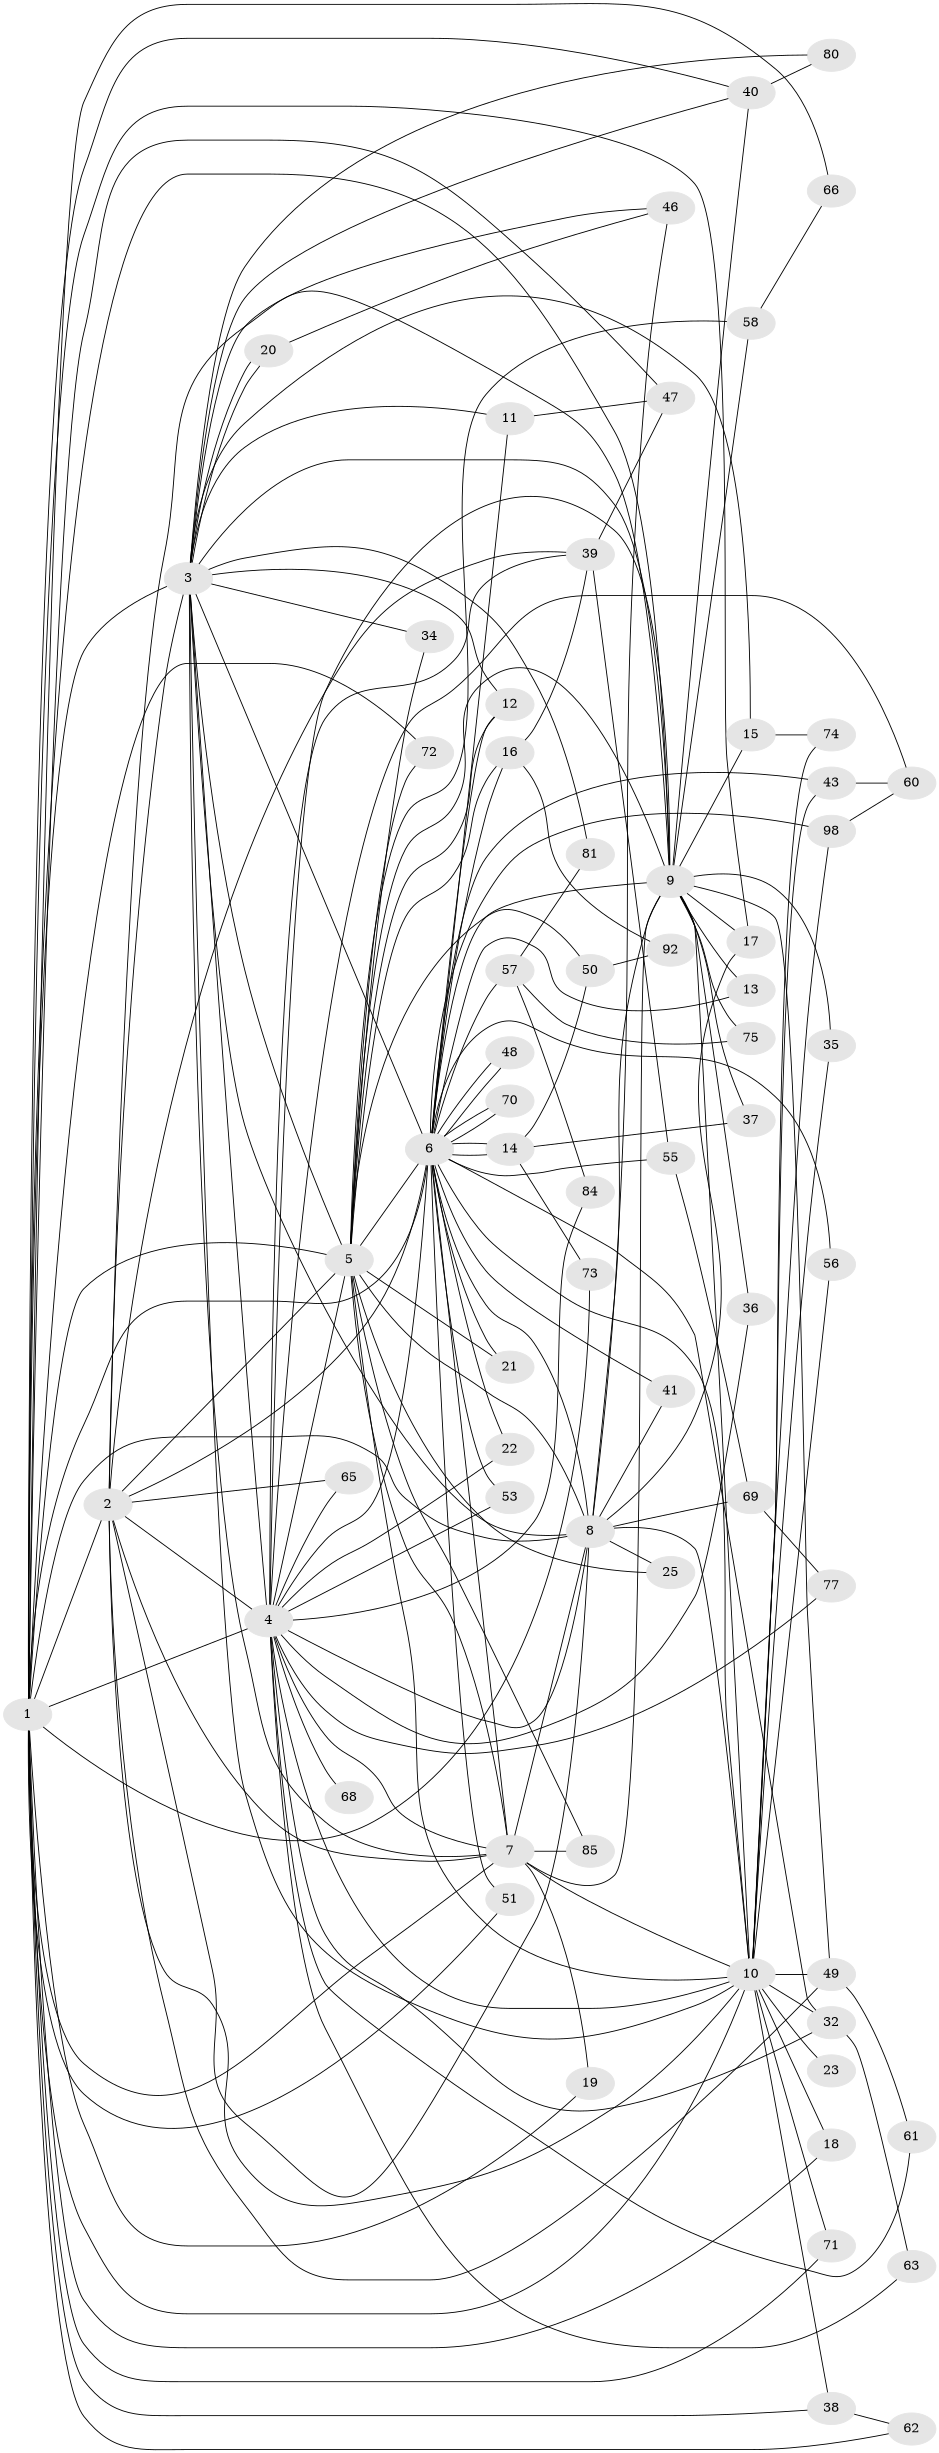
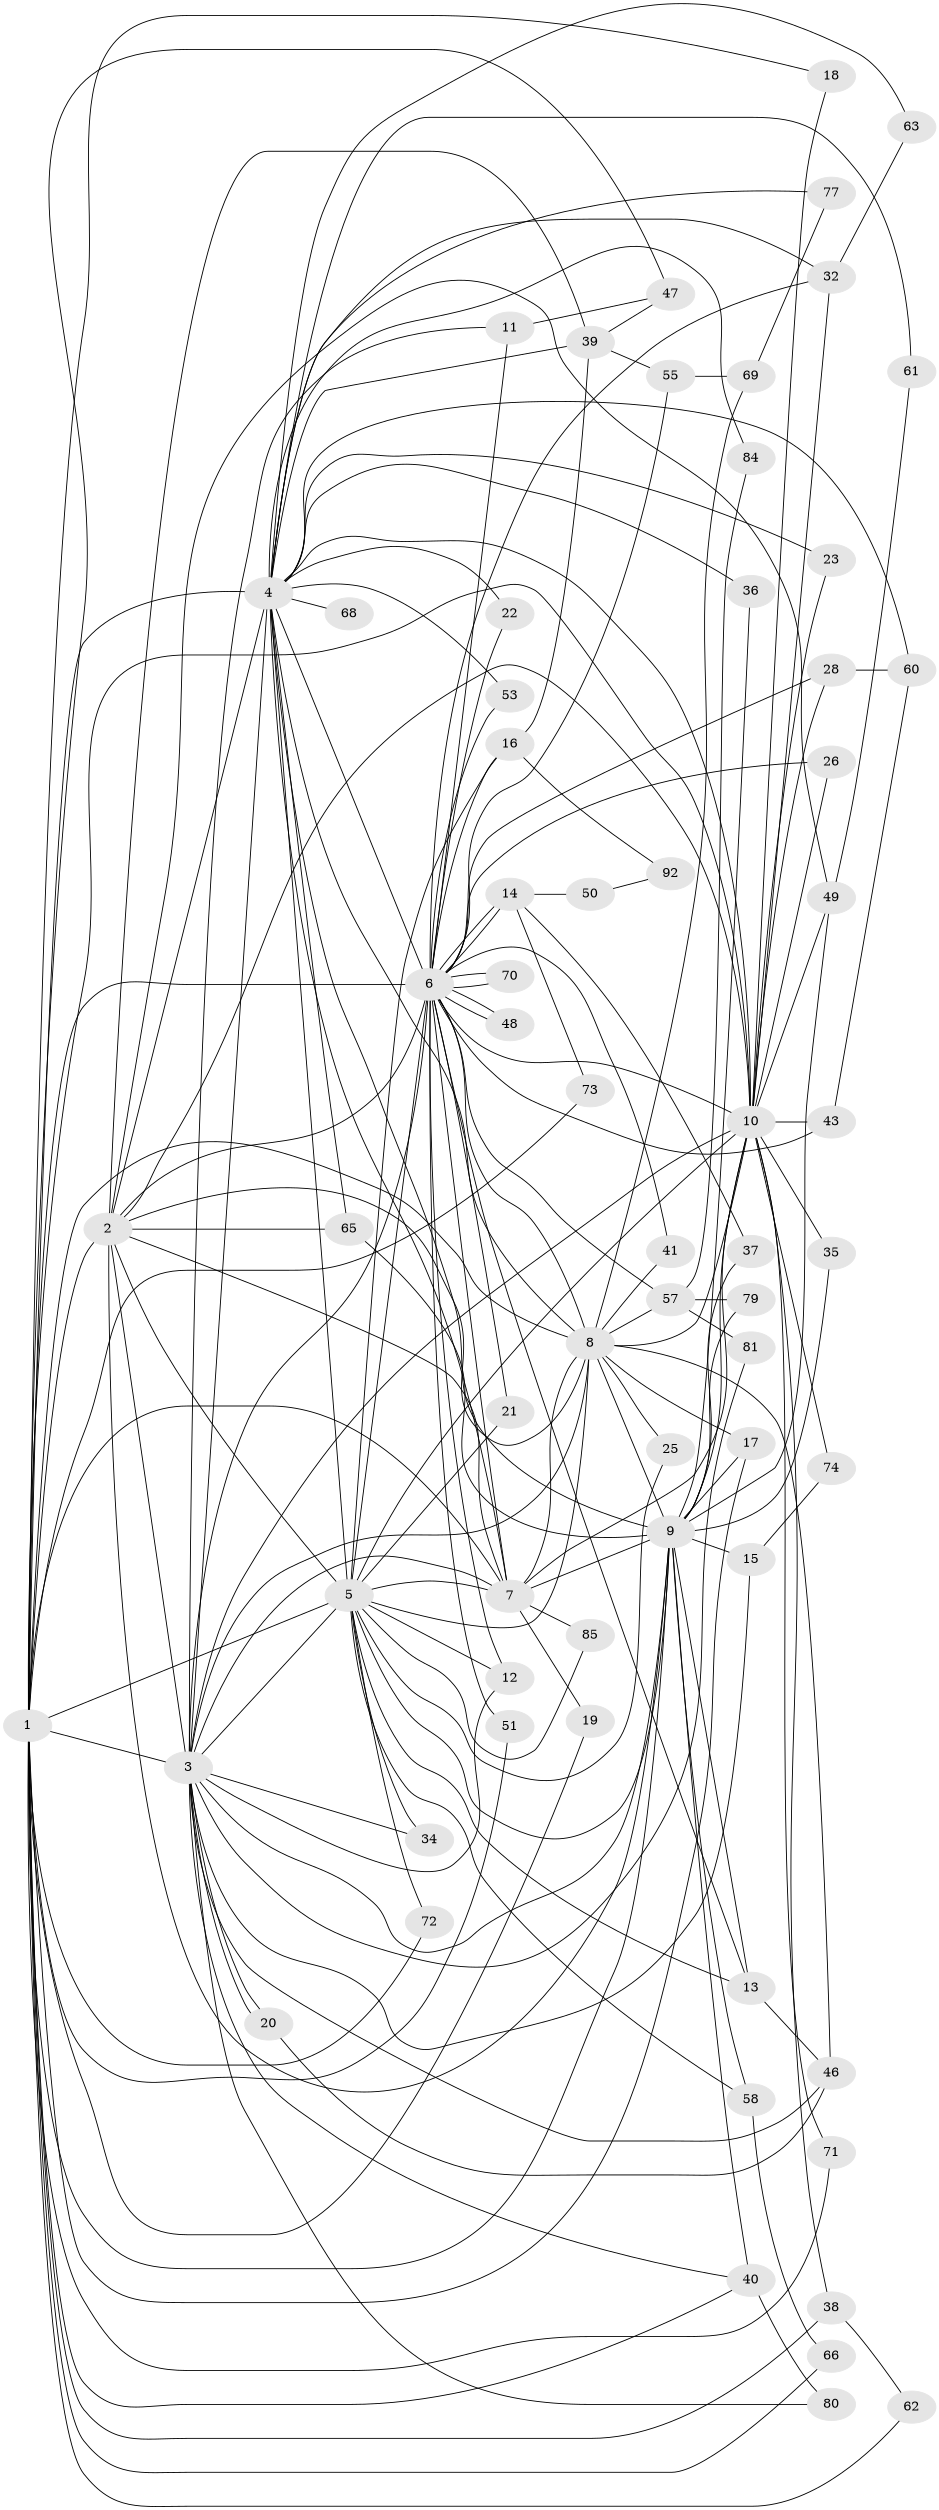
none -> (512, 460)
(831, 831) -> (831, 670)
(471, 942) -> (462, 1441)
(406, 1014) -> (499, 1852)
(751, 1039) -> (751, 1300)
(831, 1264) -> (831, 762)
none -> (631, 1322)
none -> (790, 2029)
